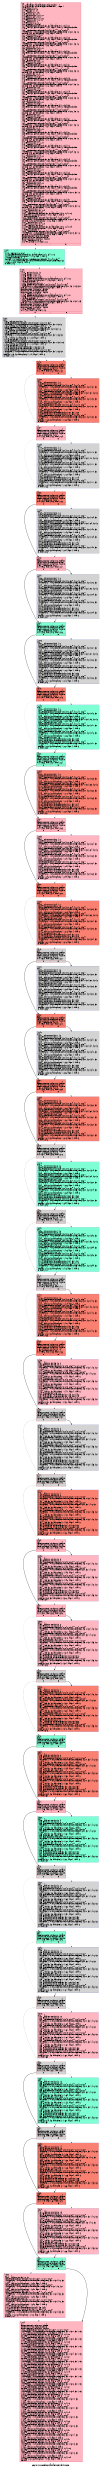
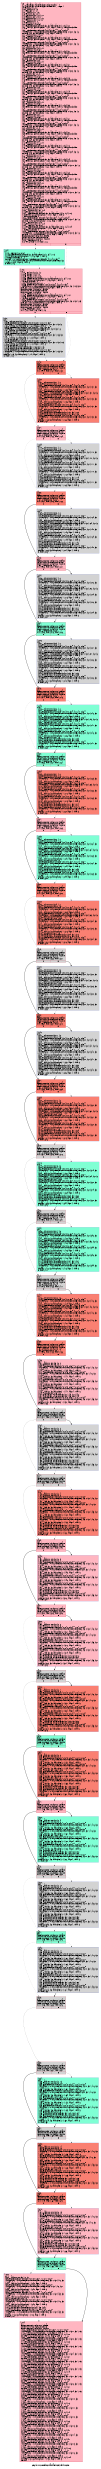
(68, 858) -> (68, 858)
(68, 2035) -> none
